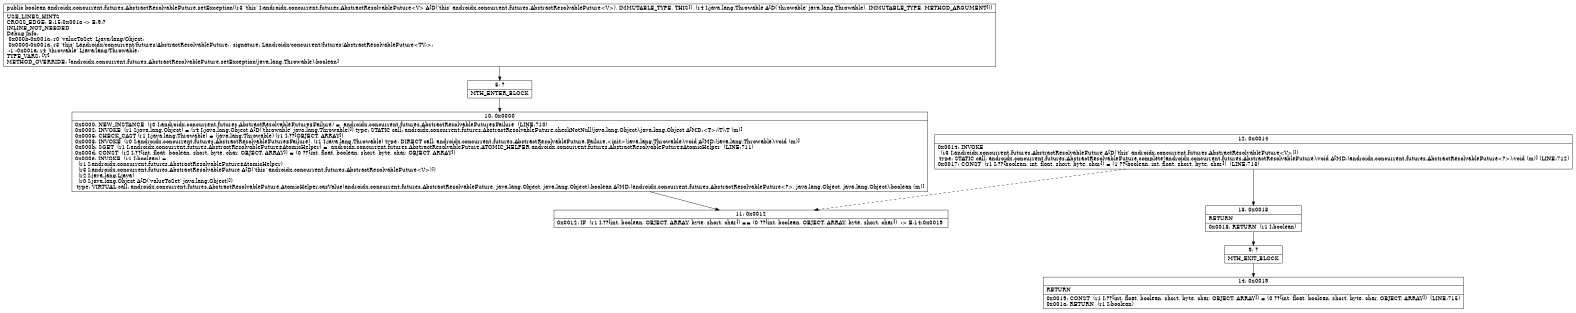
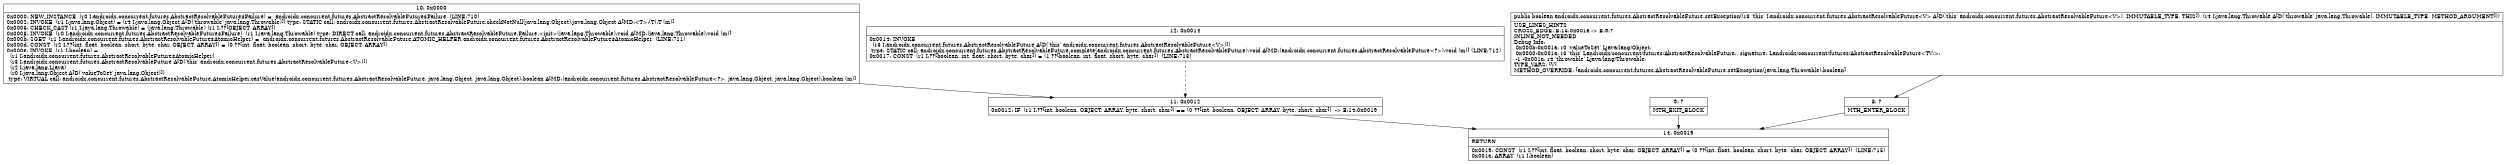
(500, 103) -> (1804, 121)
none -> (1383, 122)
(1253, 219) -> none
(1091, 304) -> (1513, 156)
